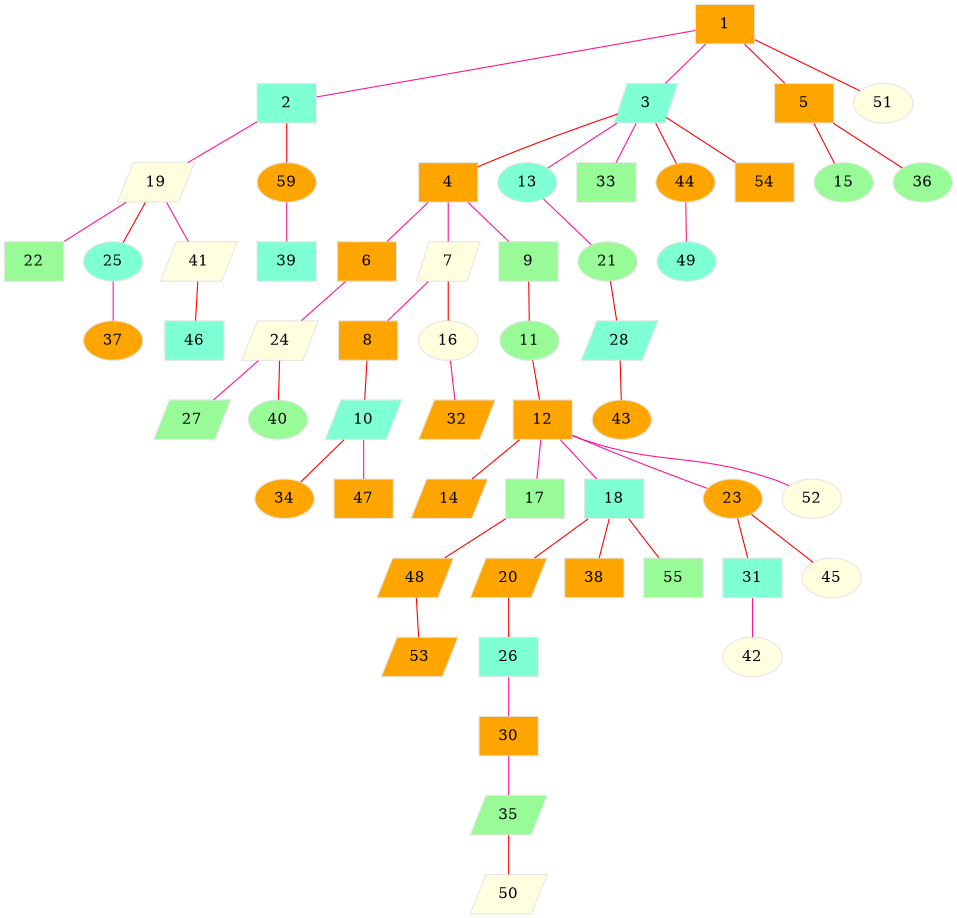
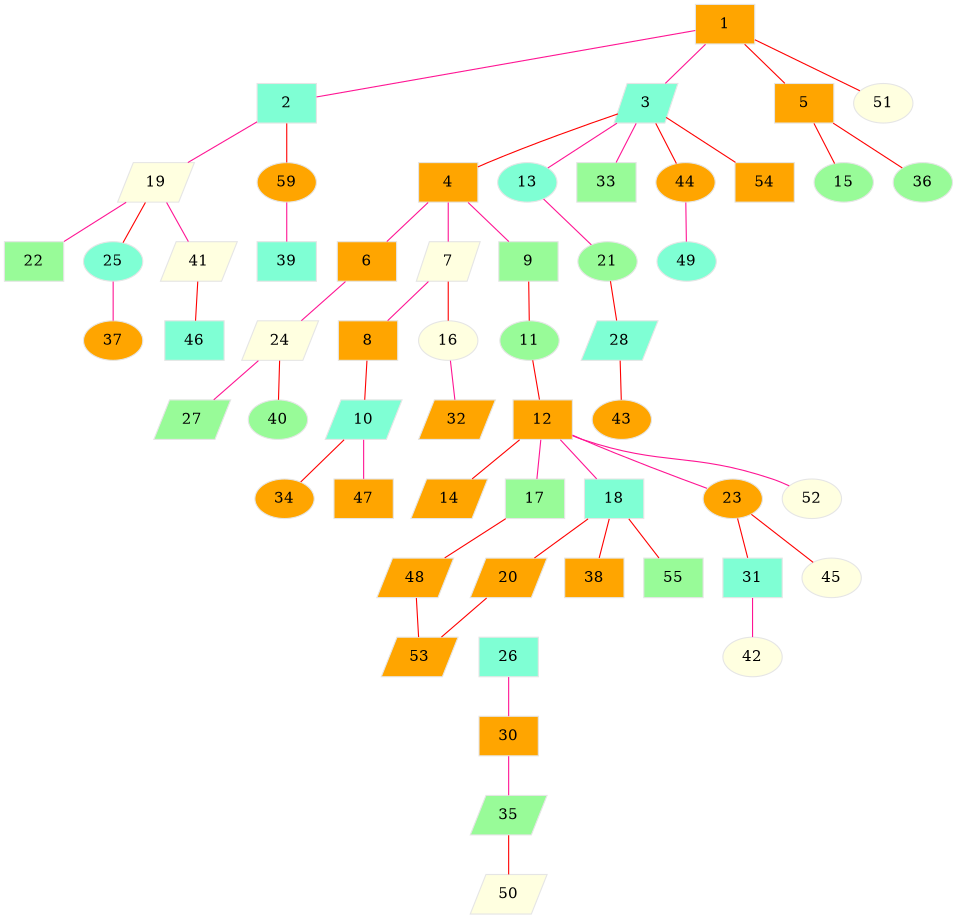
(509, 618) -> (464, 618)
